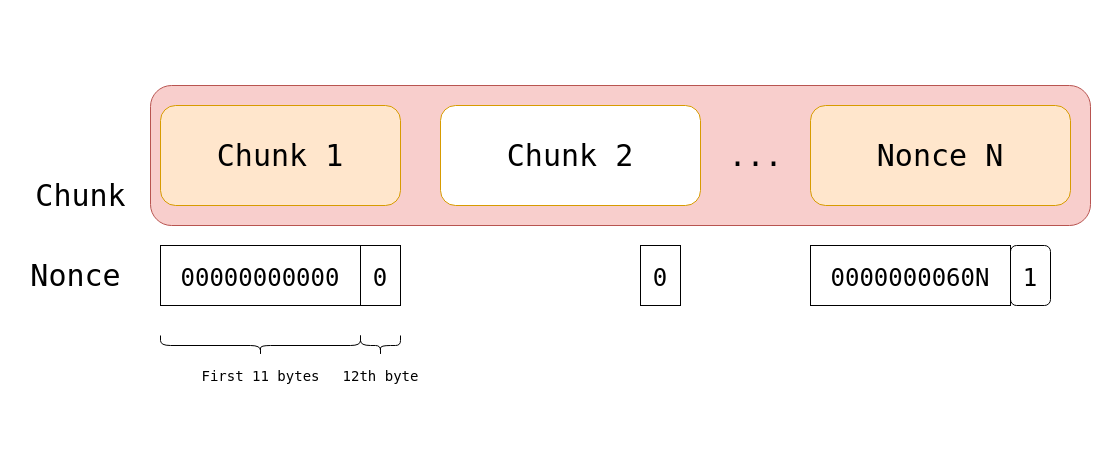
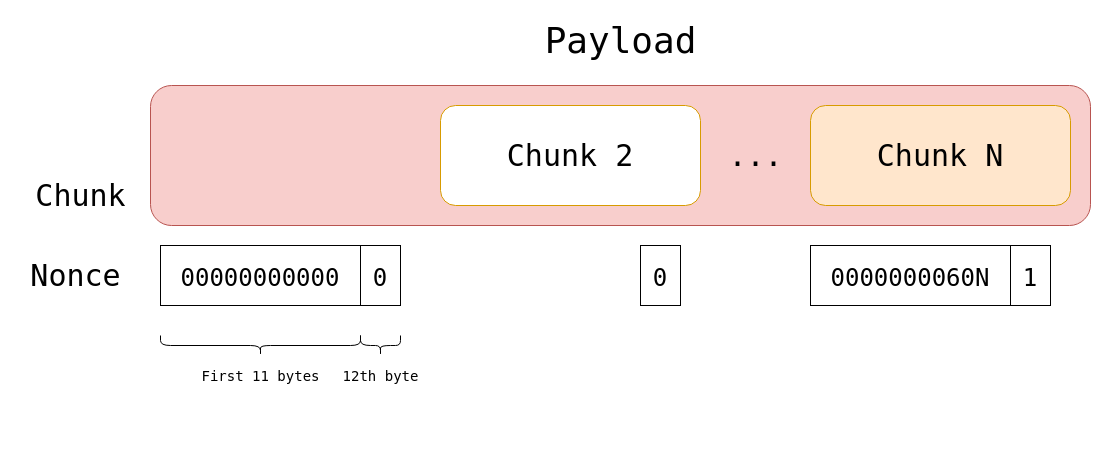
none -> (621, 41)
(281, 156) -> none
(941, 156) -> (941, 156)
(1031, 276) -> (1031, 276)
